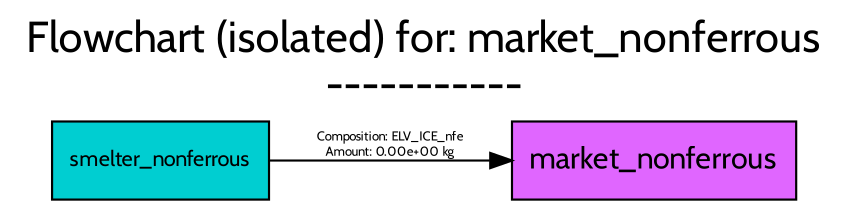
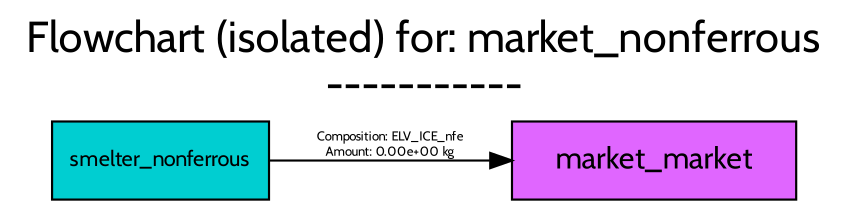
(654, 161) -> (654, 161)
